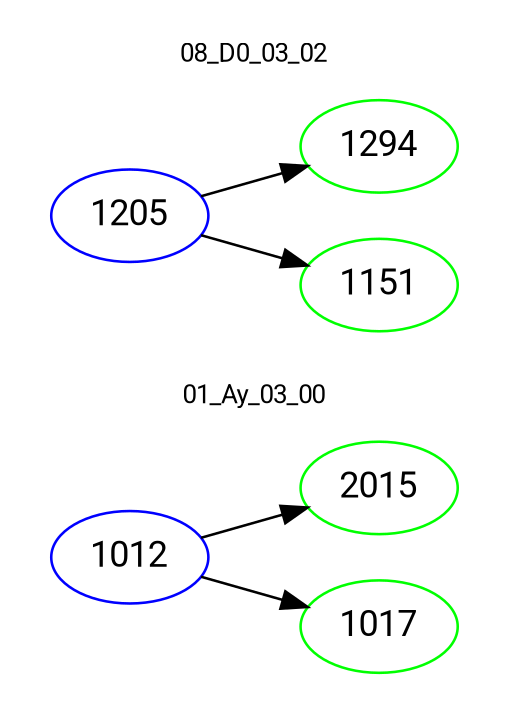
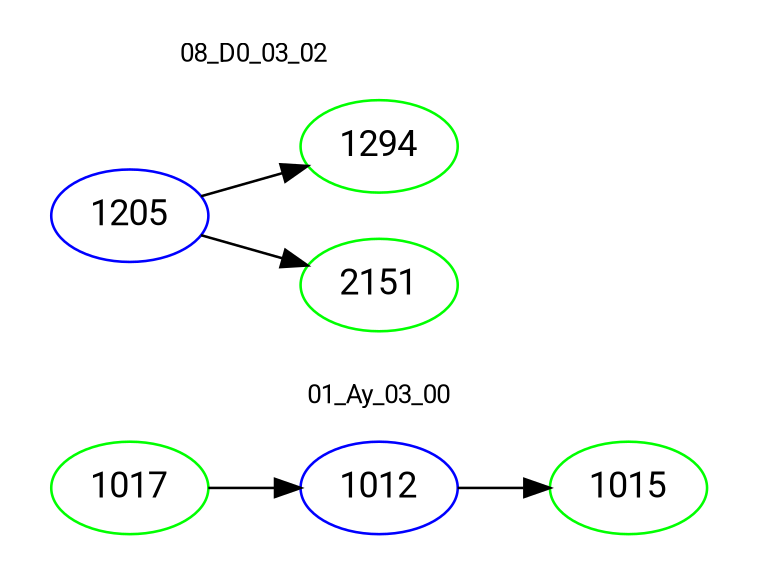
(379, 285) -> (379, 285)
(379, 488) -> (629, 488)
(242, 588) -> (241, 488)
